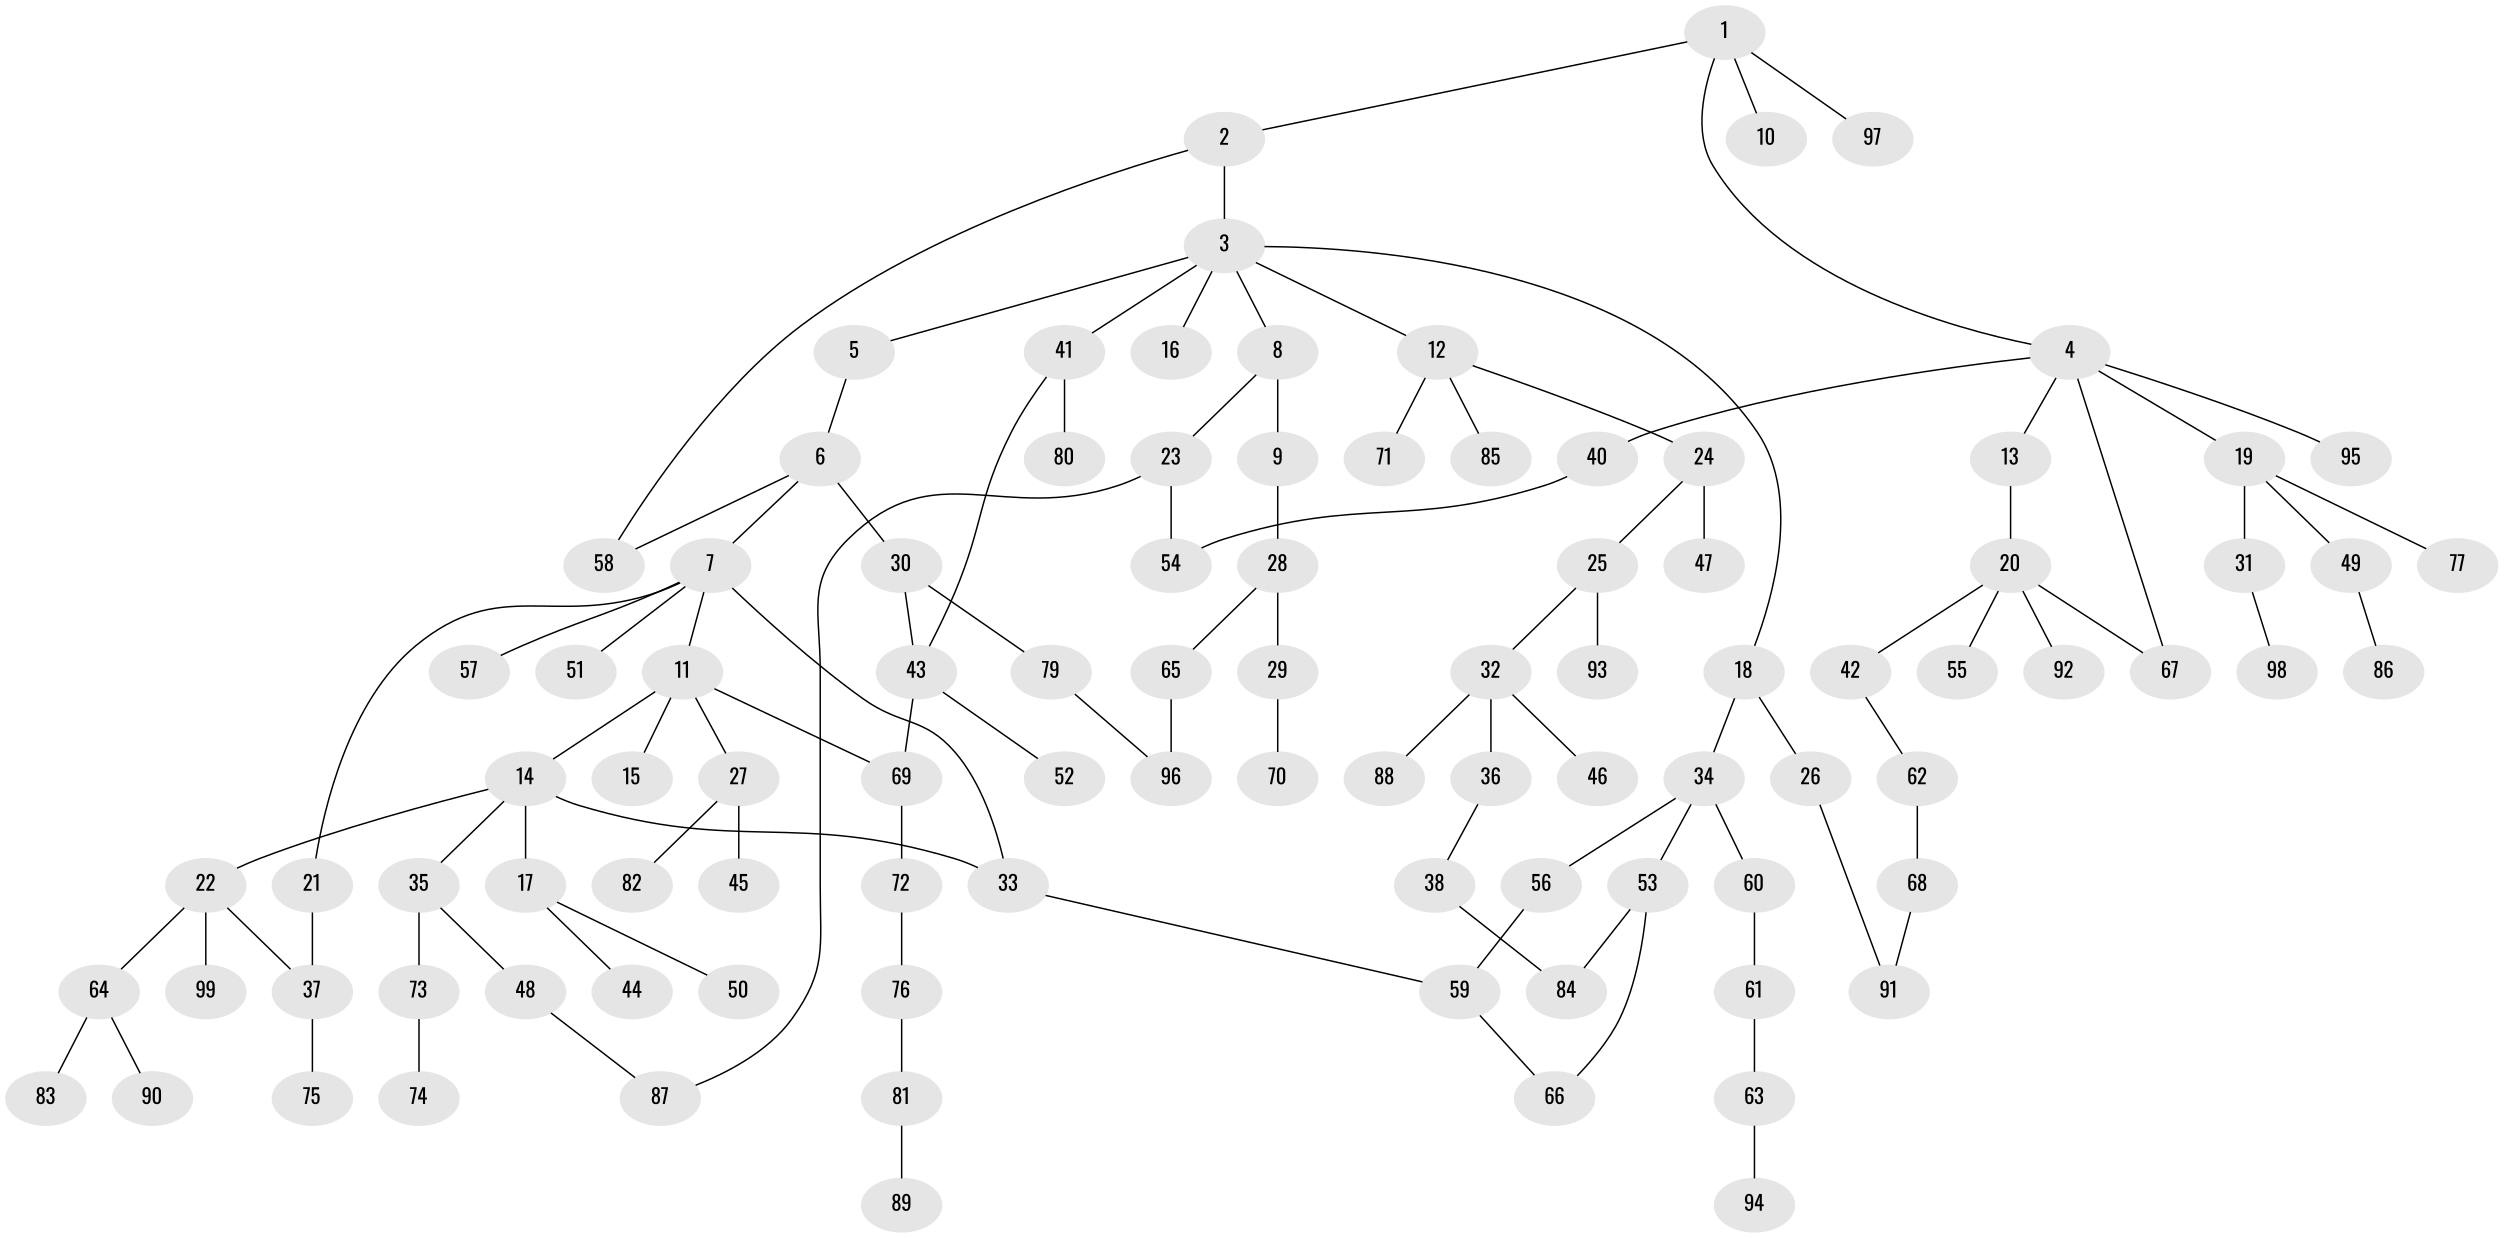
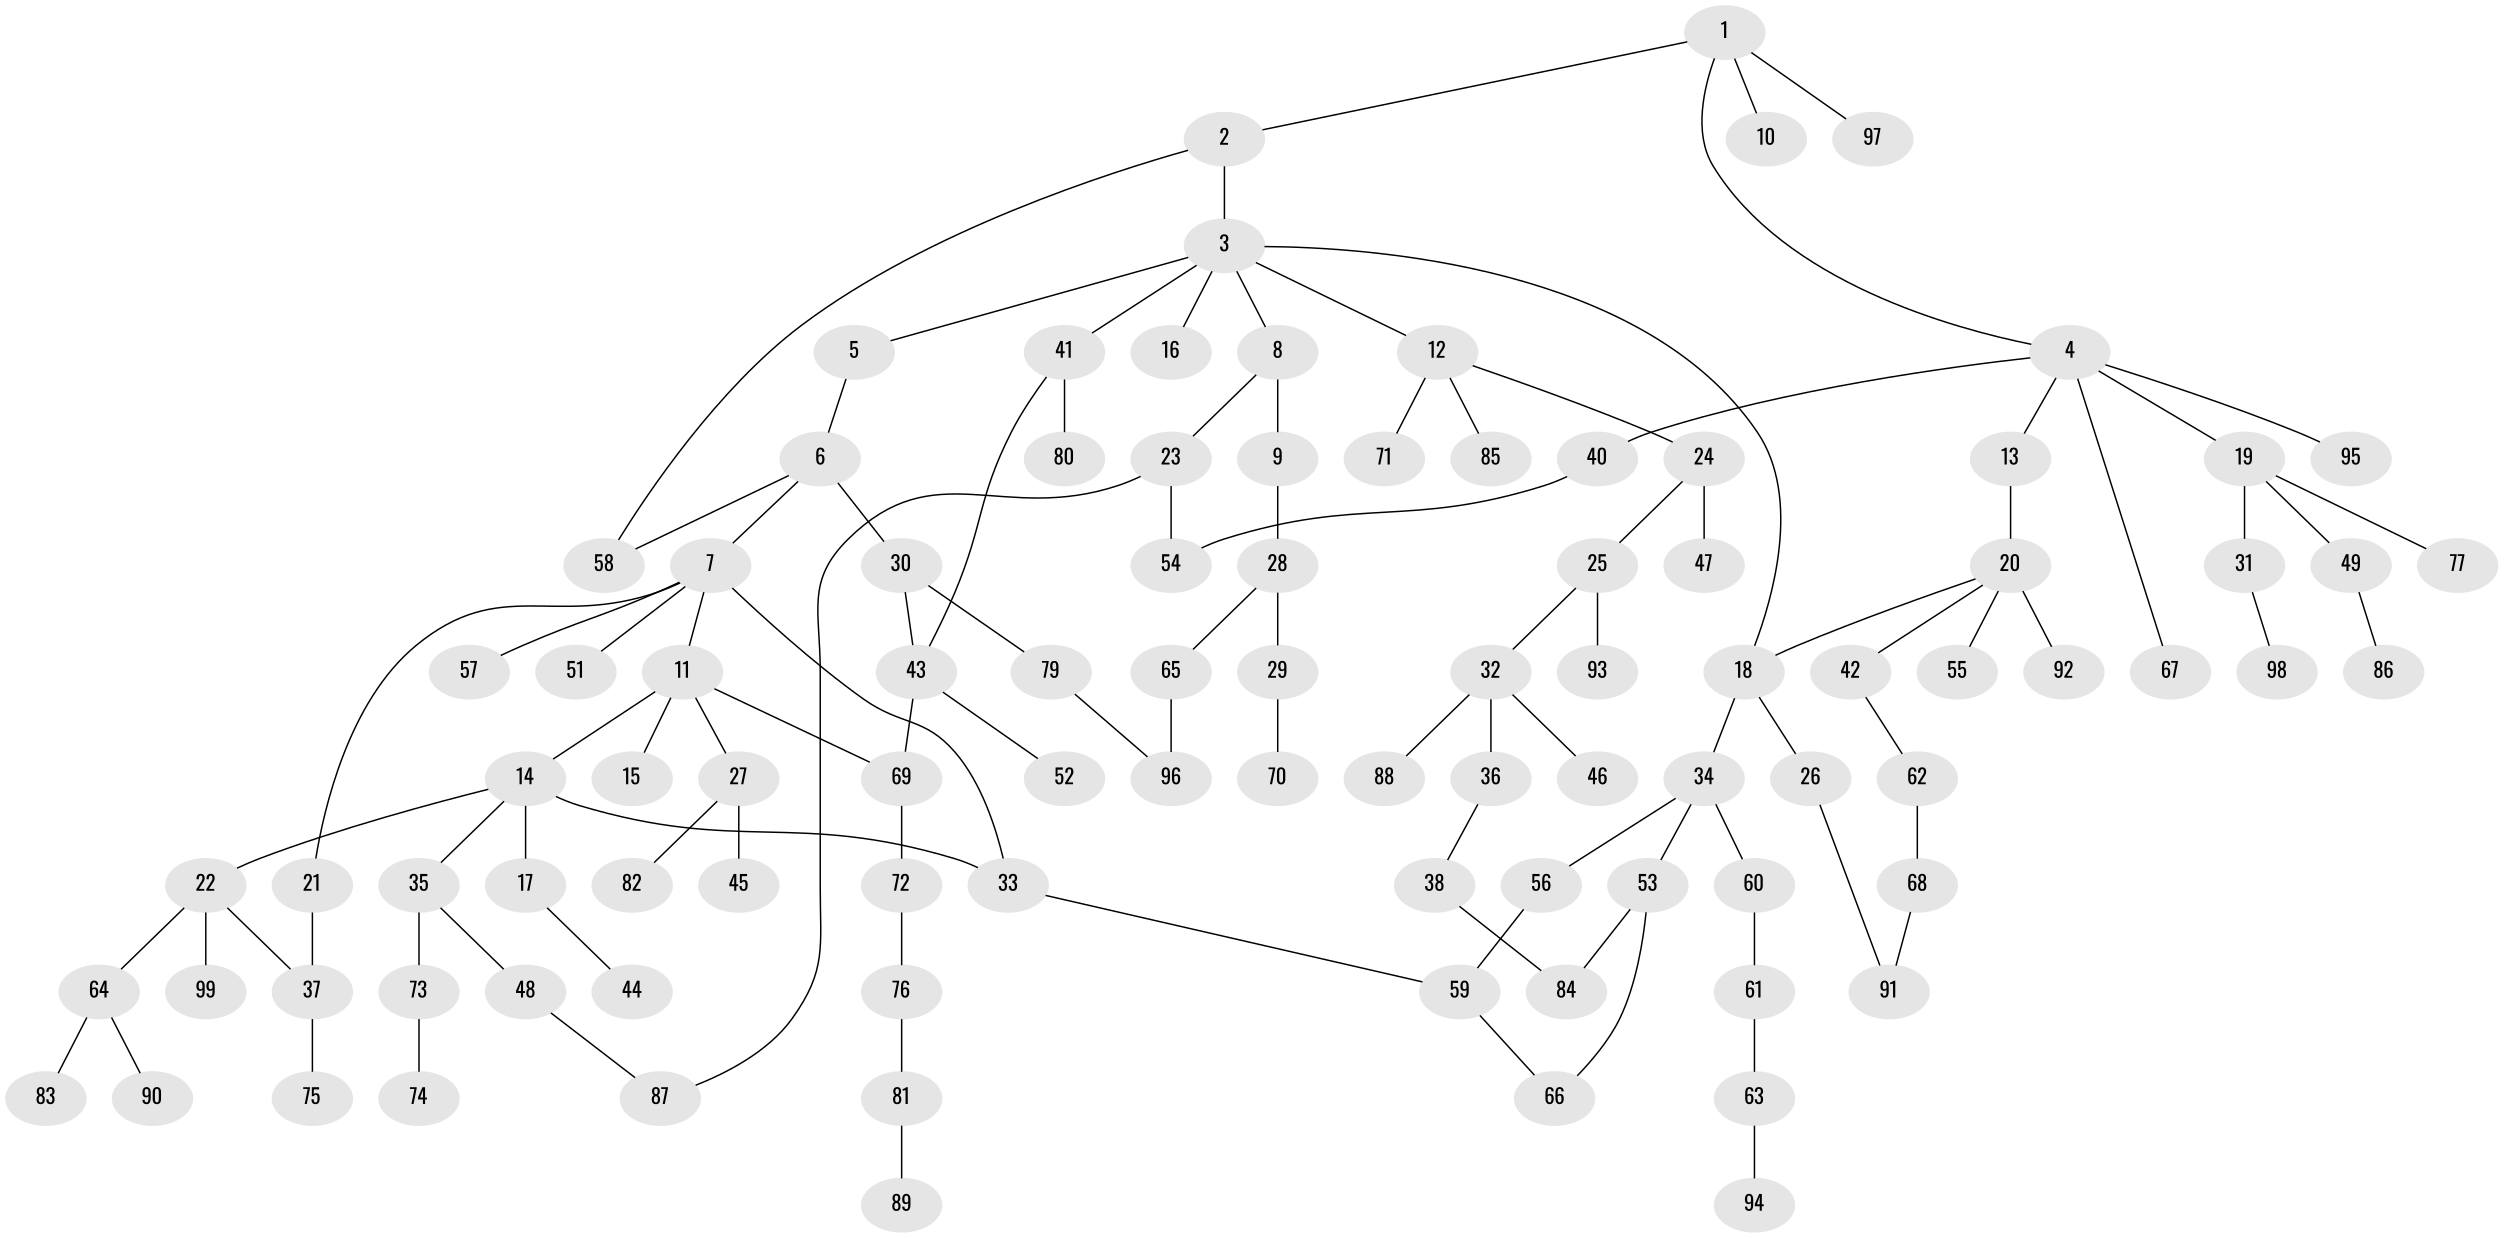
(2091, 619) -> (1875, 615)
(739, 992) -> none
